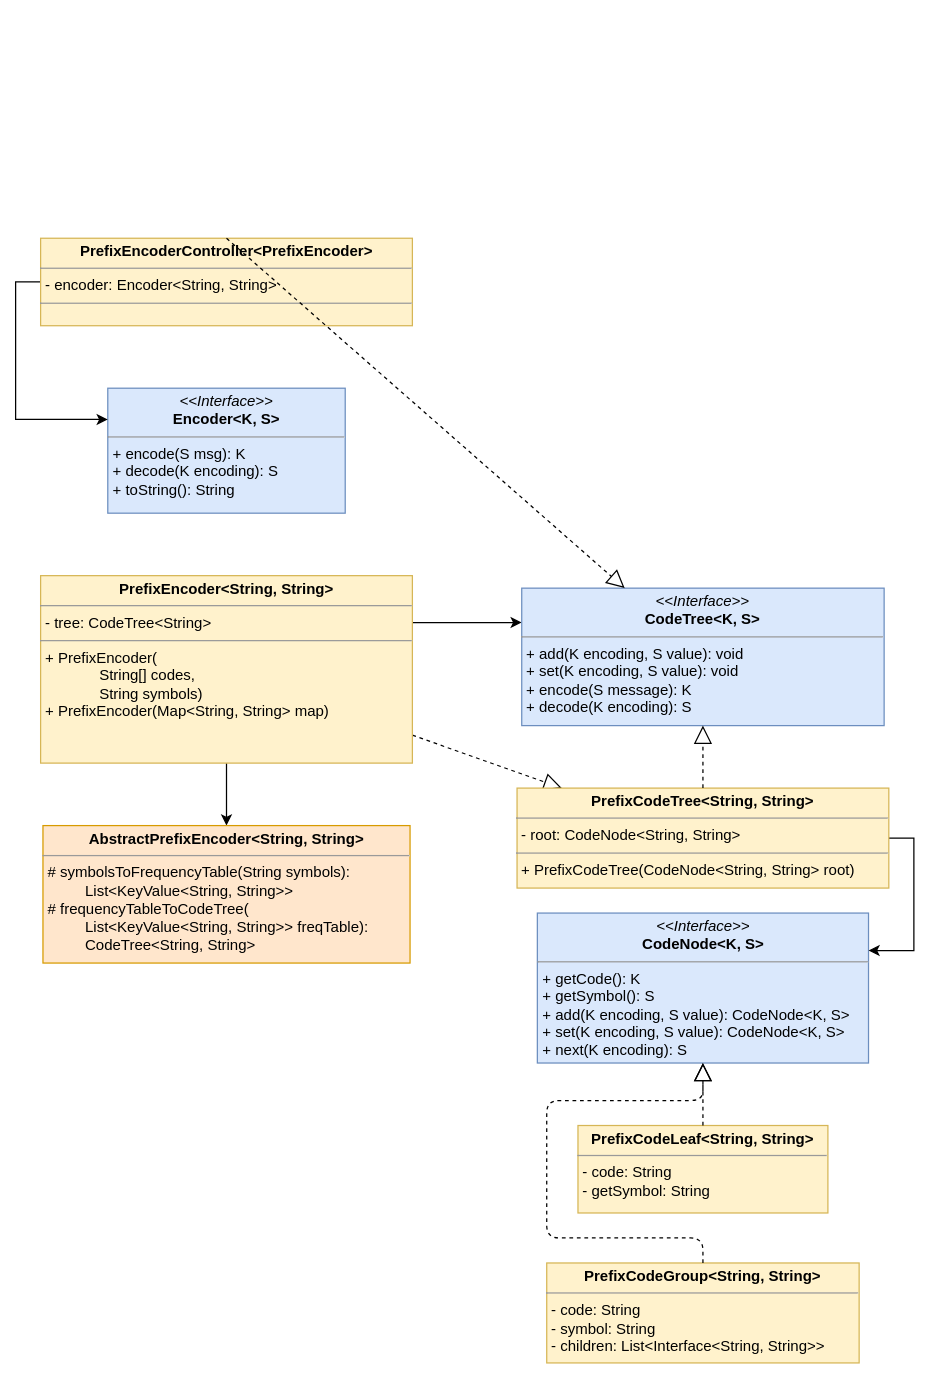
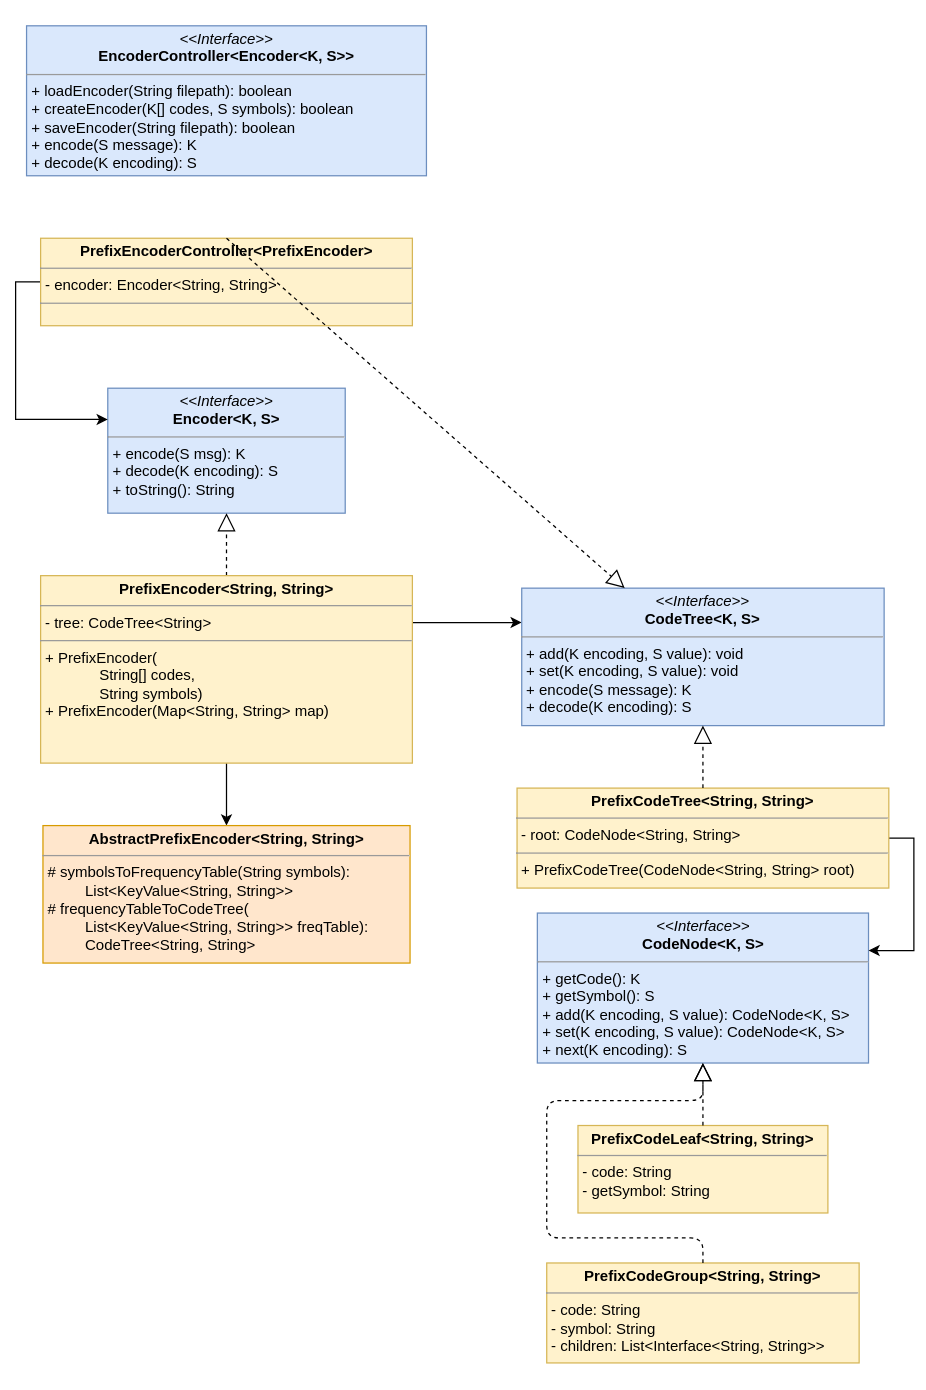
none -> (227, 101)
(479, 759) -> (227, 553)
